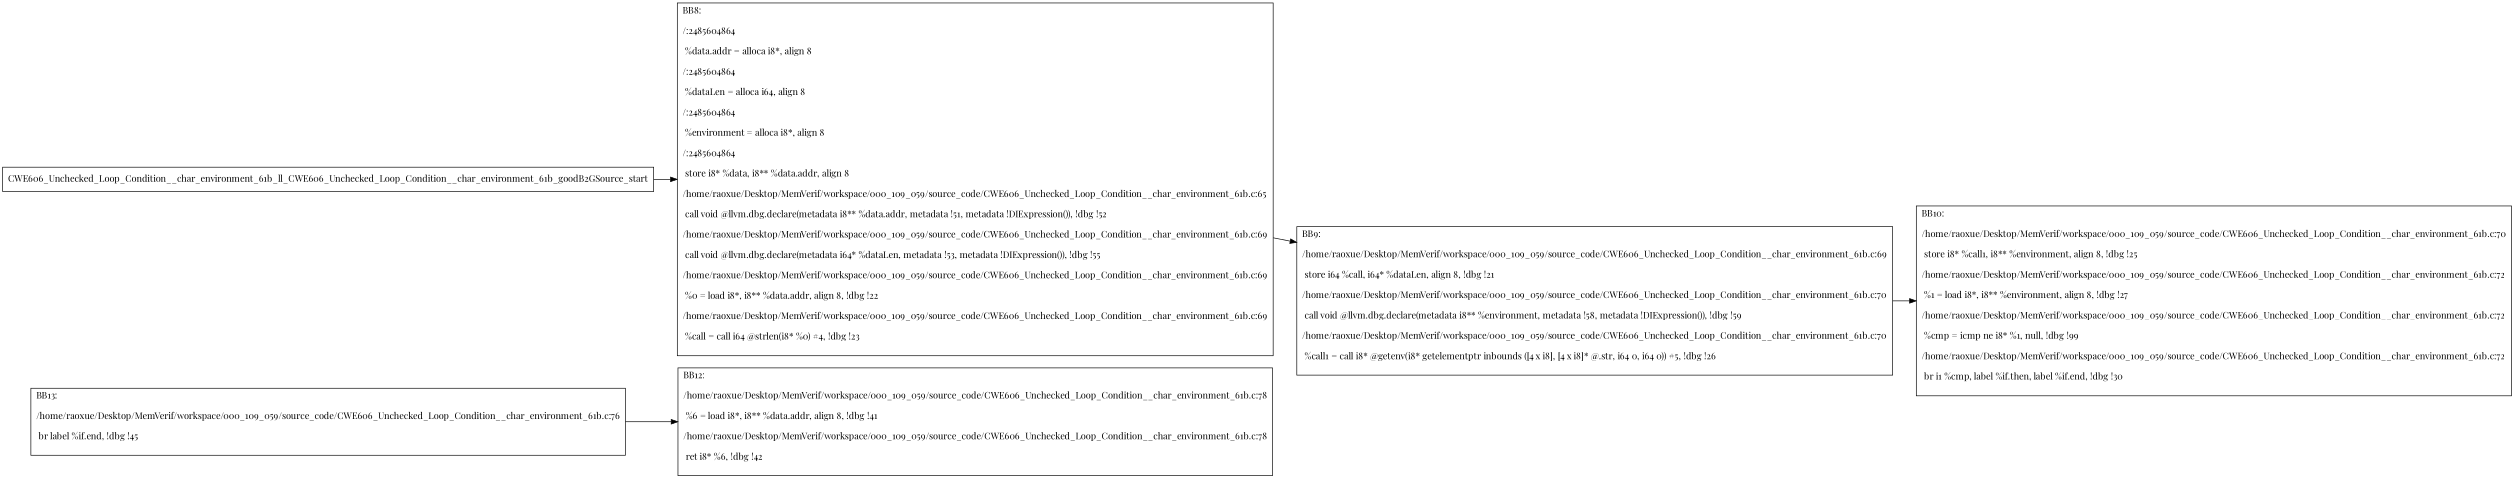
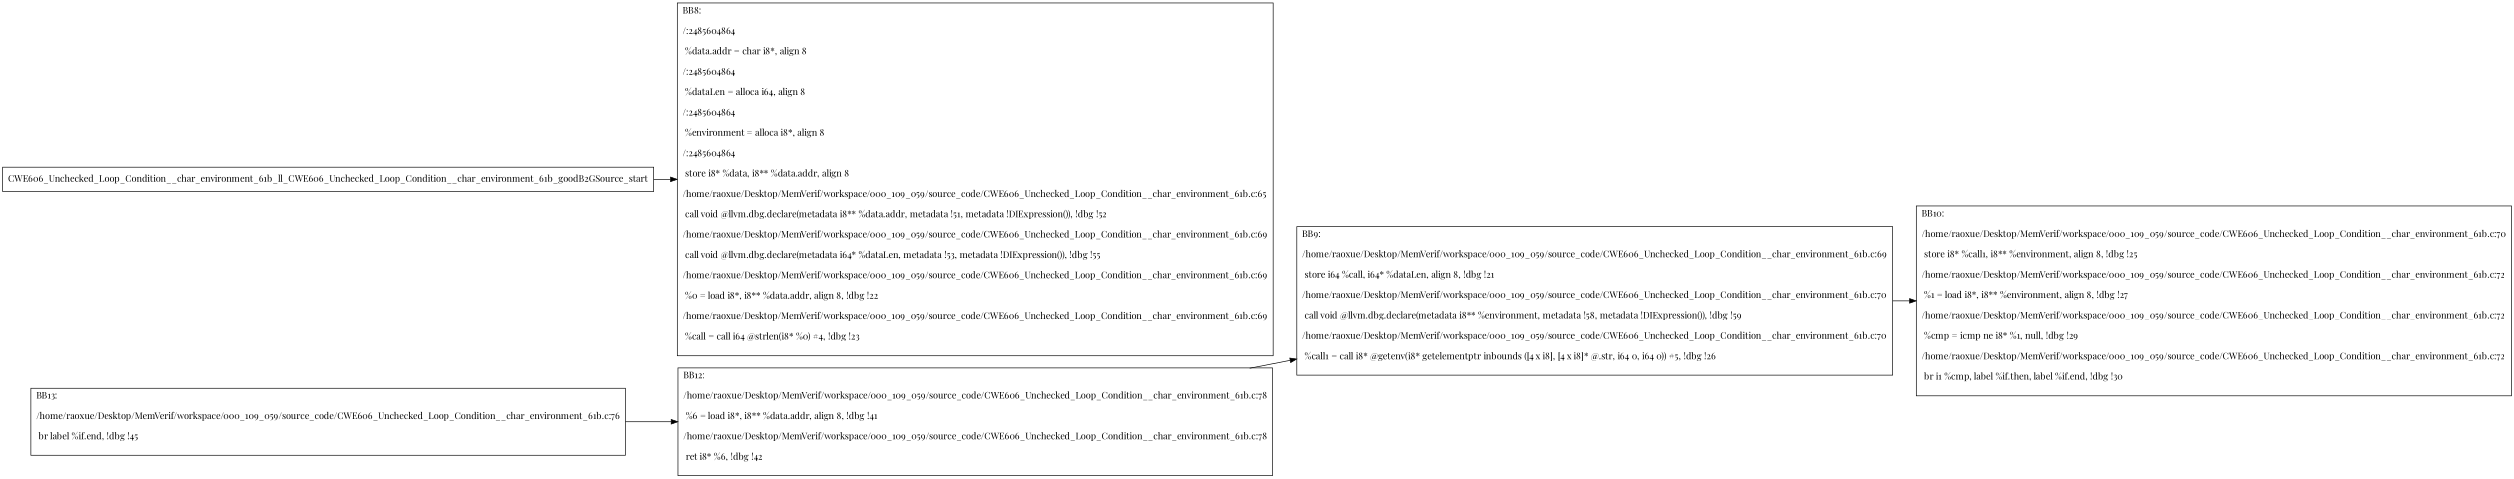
(747, 52) -> (745, 52)
(1282, 239) -> (1270, 364)
(2000, 336) -> (2000, 336)
